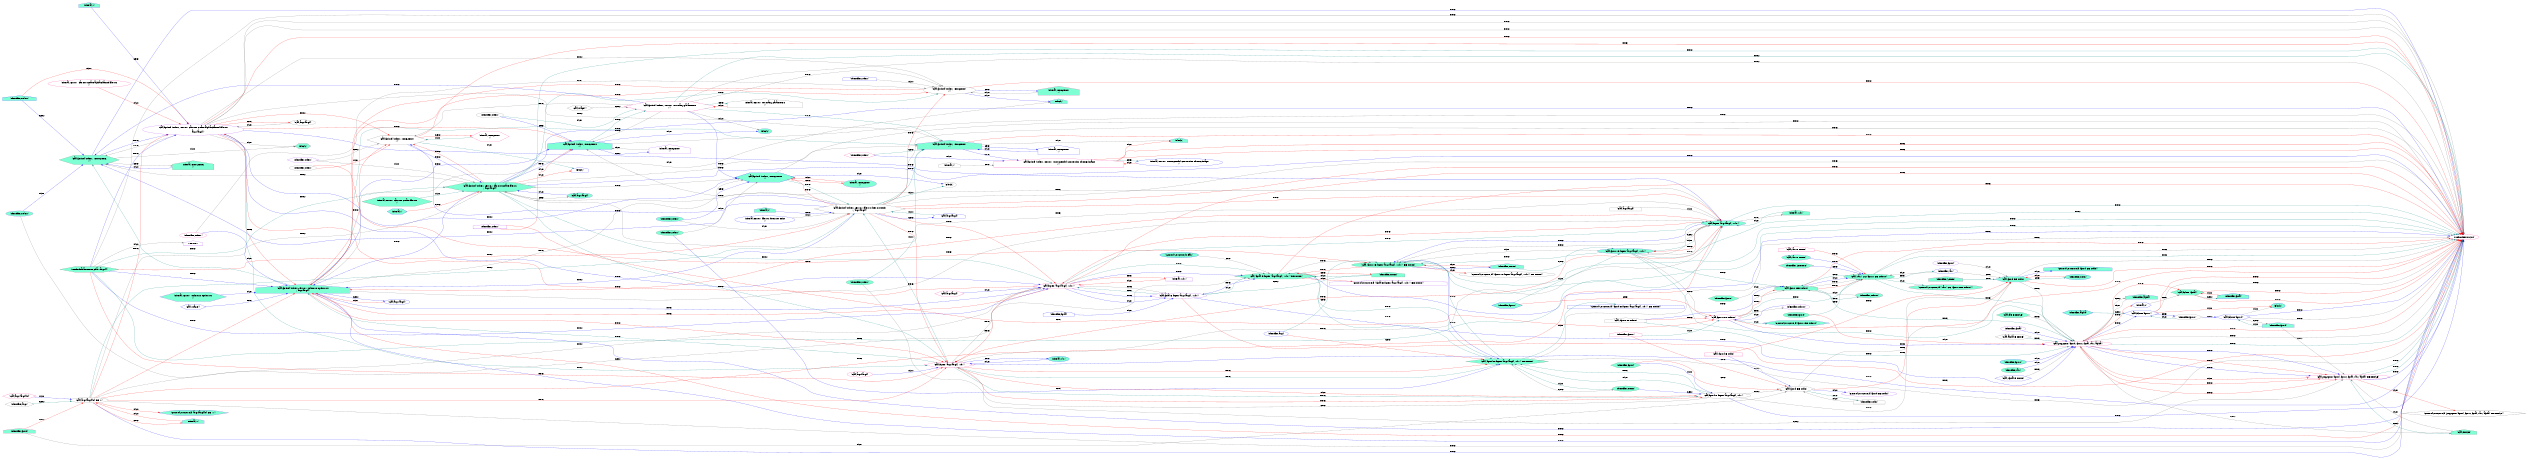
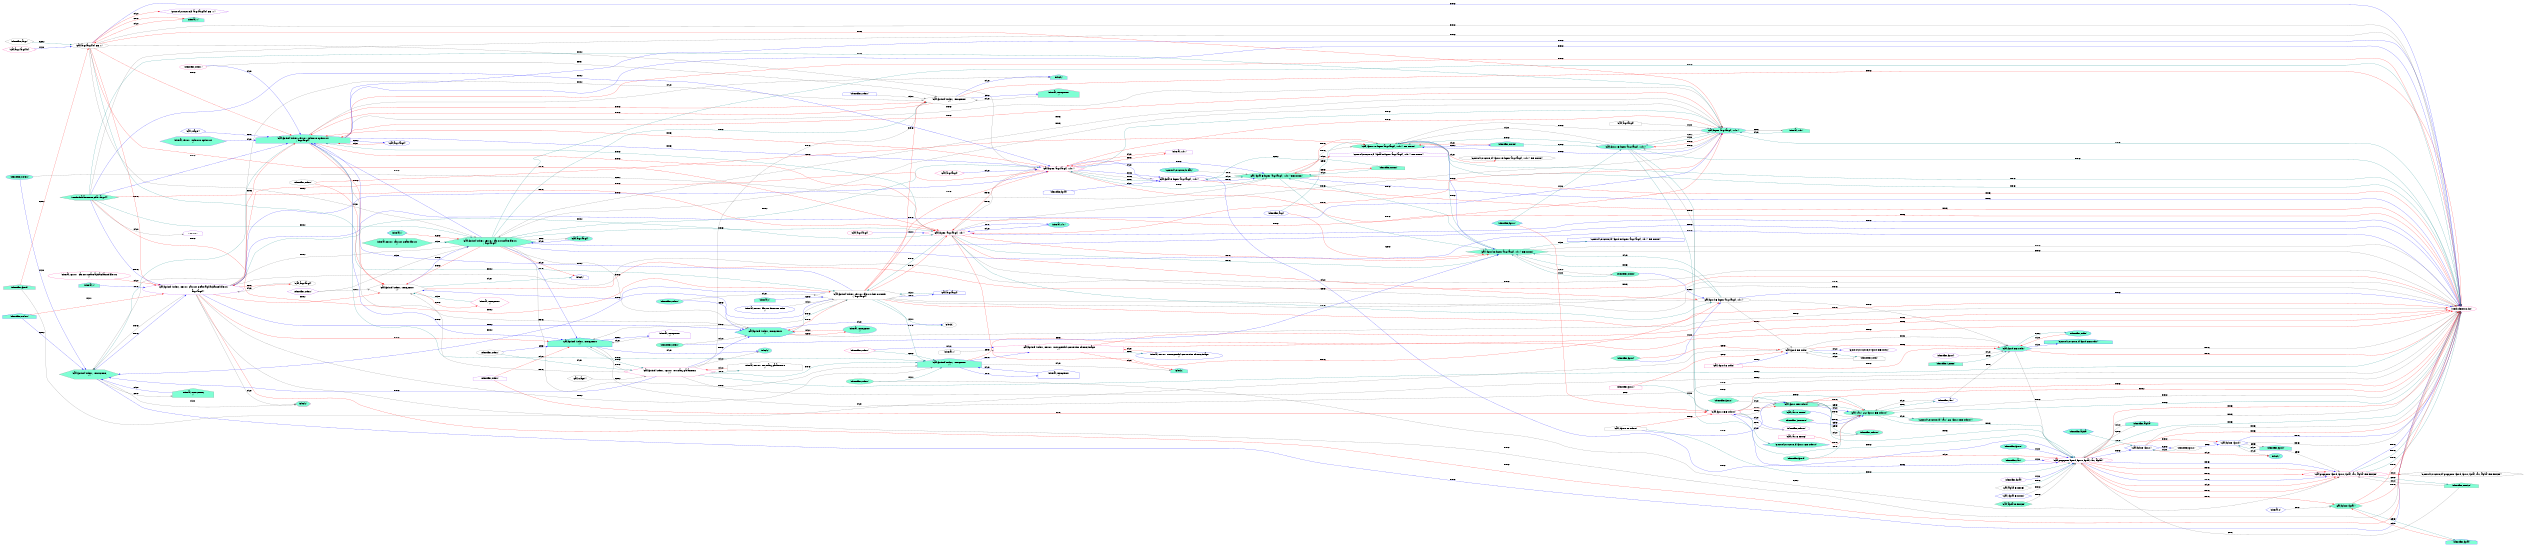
(2013, 315) -> (2013, 504)
(2109, 326) -> (2149, 441)
(193, 413) -> (193, 12)
(2464, 432) -> (2462, 486)
